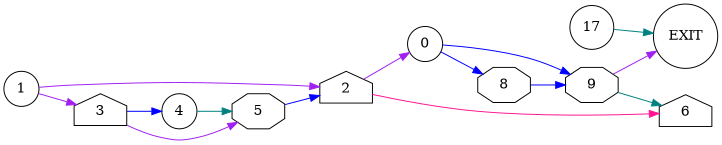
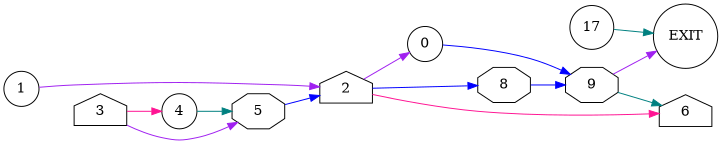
(457, 61) -> (420, 87)
(53, 98) -> none
(139, 111) -> (139, 111)
